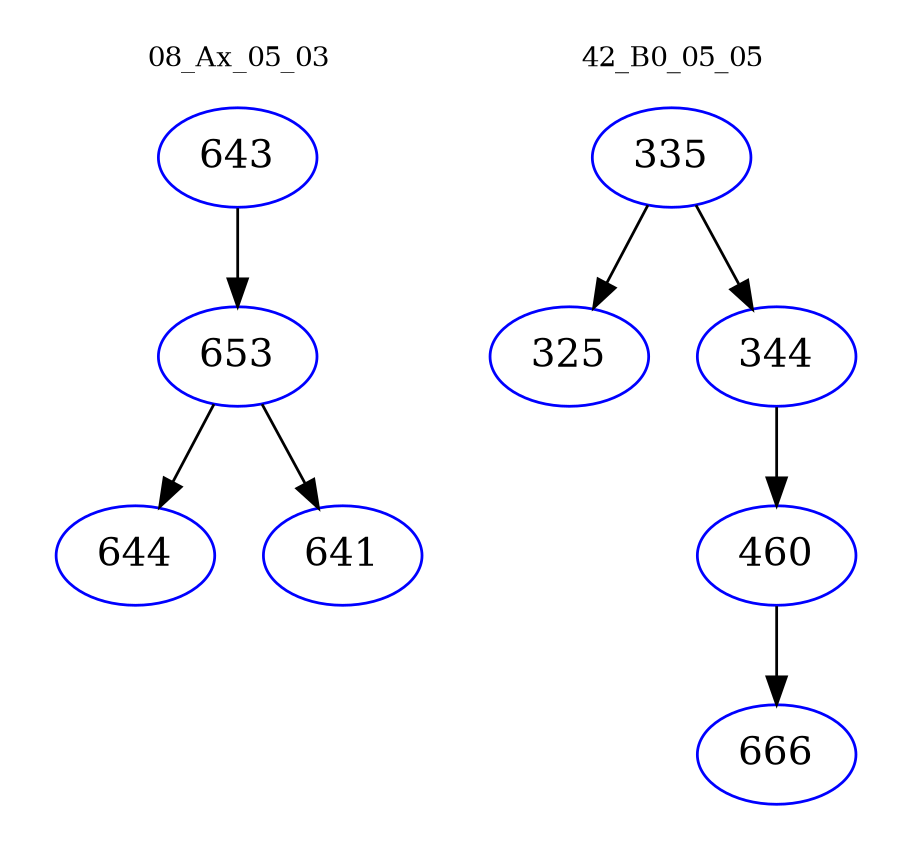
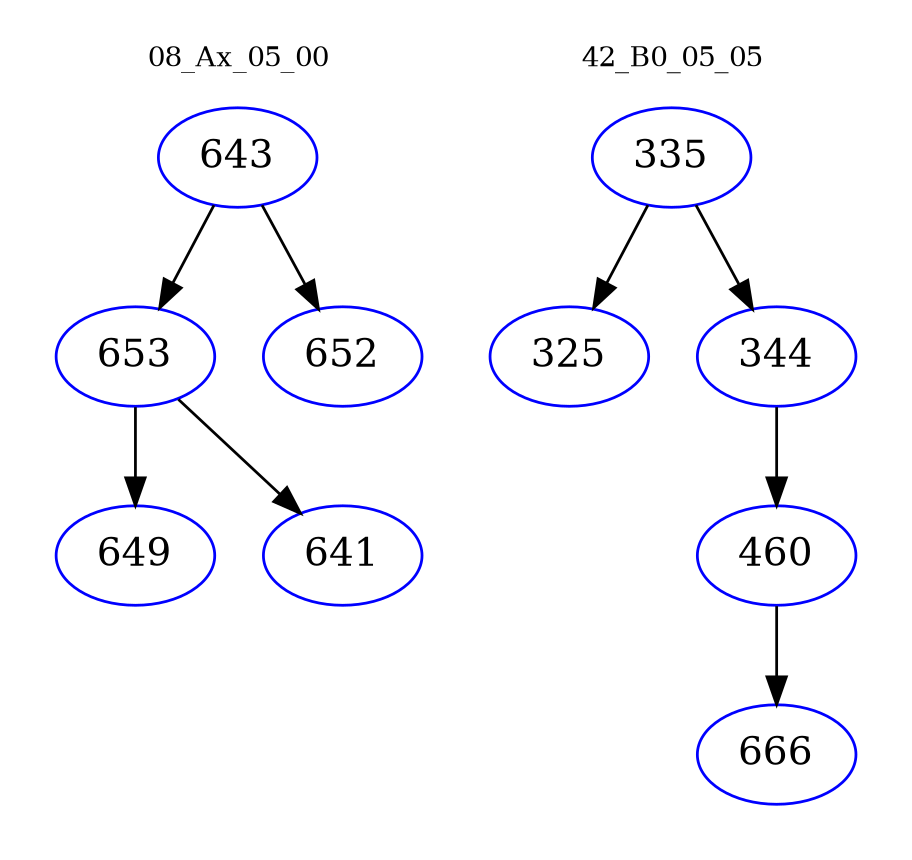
(239, 59) -> (239, 59)
none -> (343, 357)
(135, 556) -> (135, 556)
